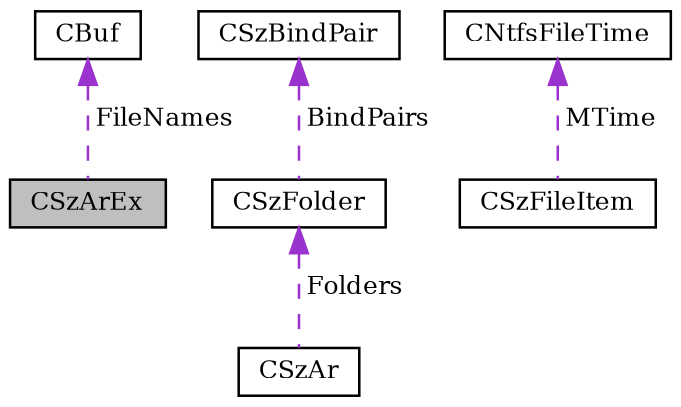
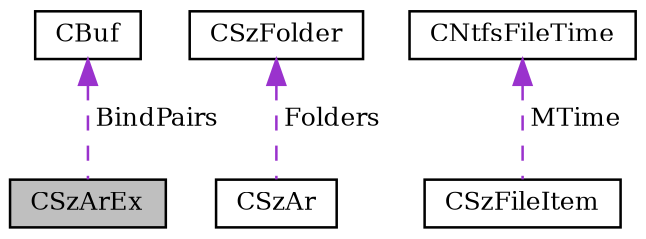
(299, 35) -> none
(161, 119) -> (153, 119)
